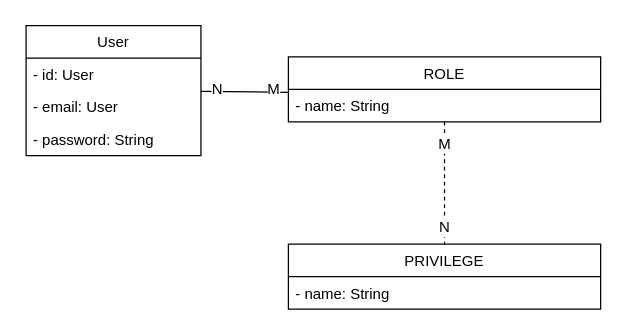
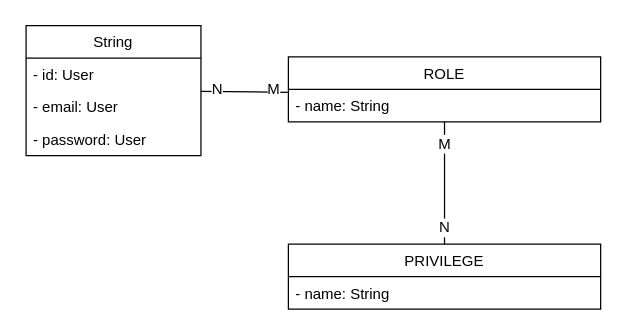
(113, 43) -> (113, 43)
(100, 140) -> (94, 140)
(444, 187) -> (444, 187)
